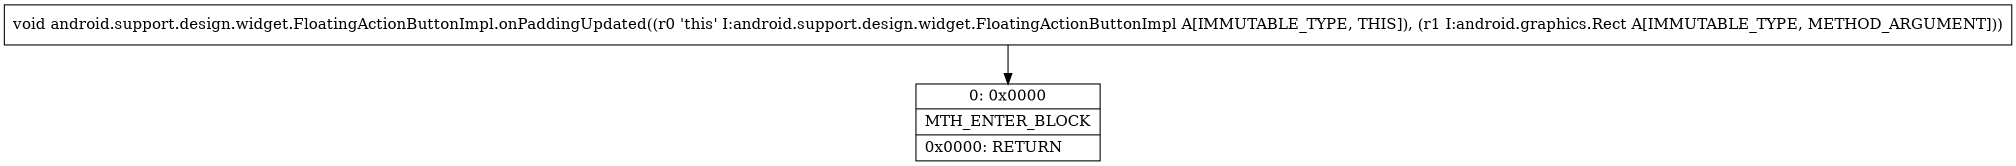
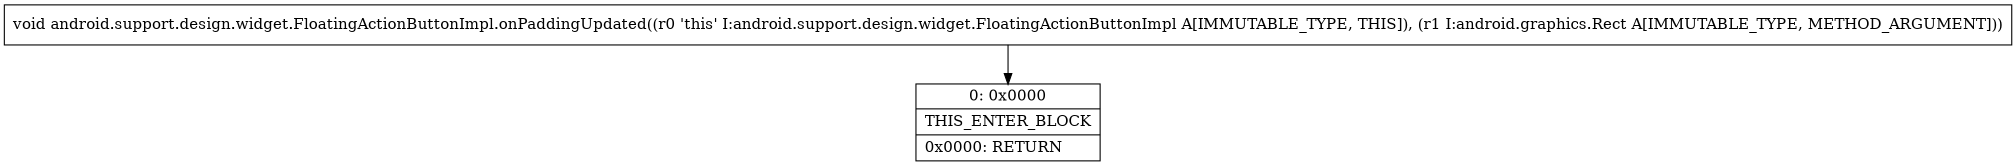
(1008, 121) -> (1008, 121)
